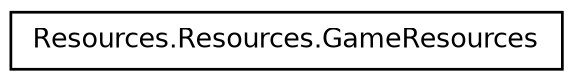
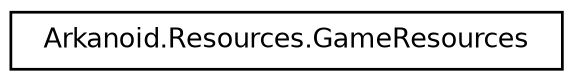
(287, 41) -> (287, 41)
